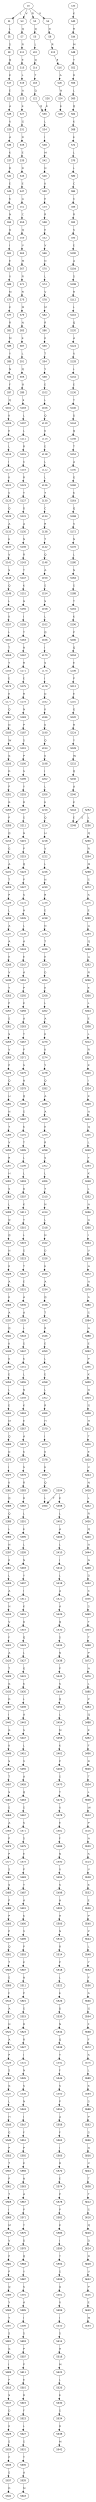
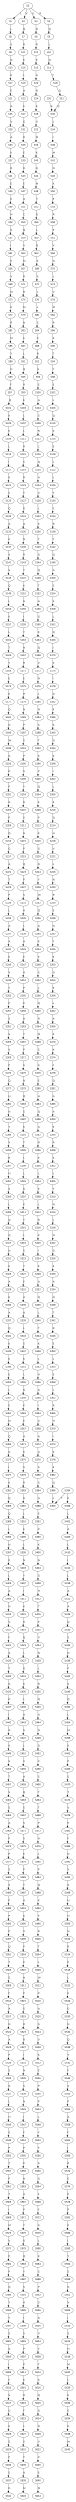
none -> (36, 130)
(81, 817) -> (38, 972)
